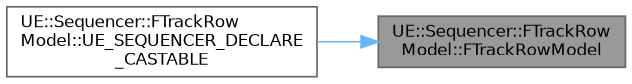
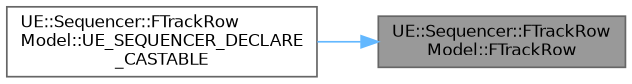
(502, 42) -> (502, 42)
